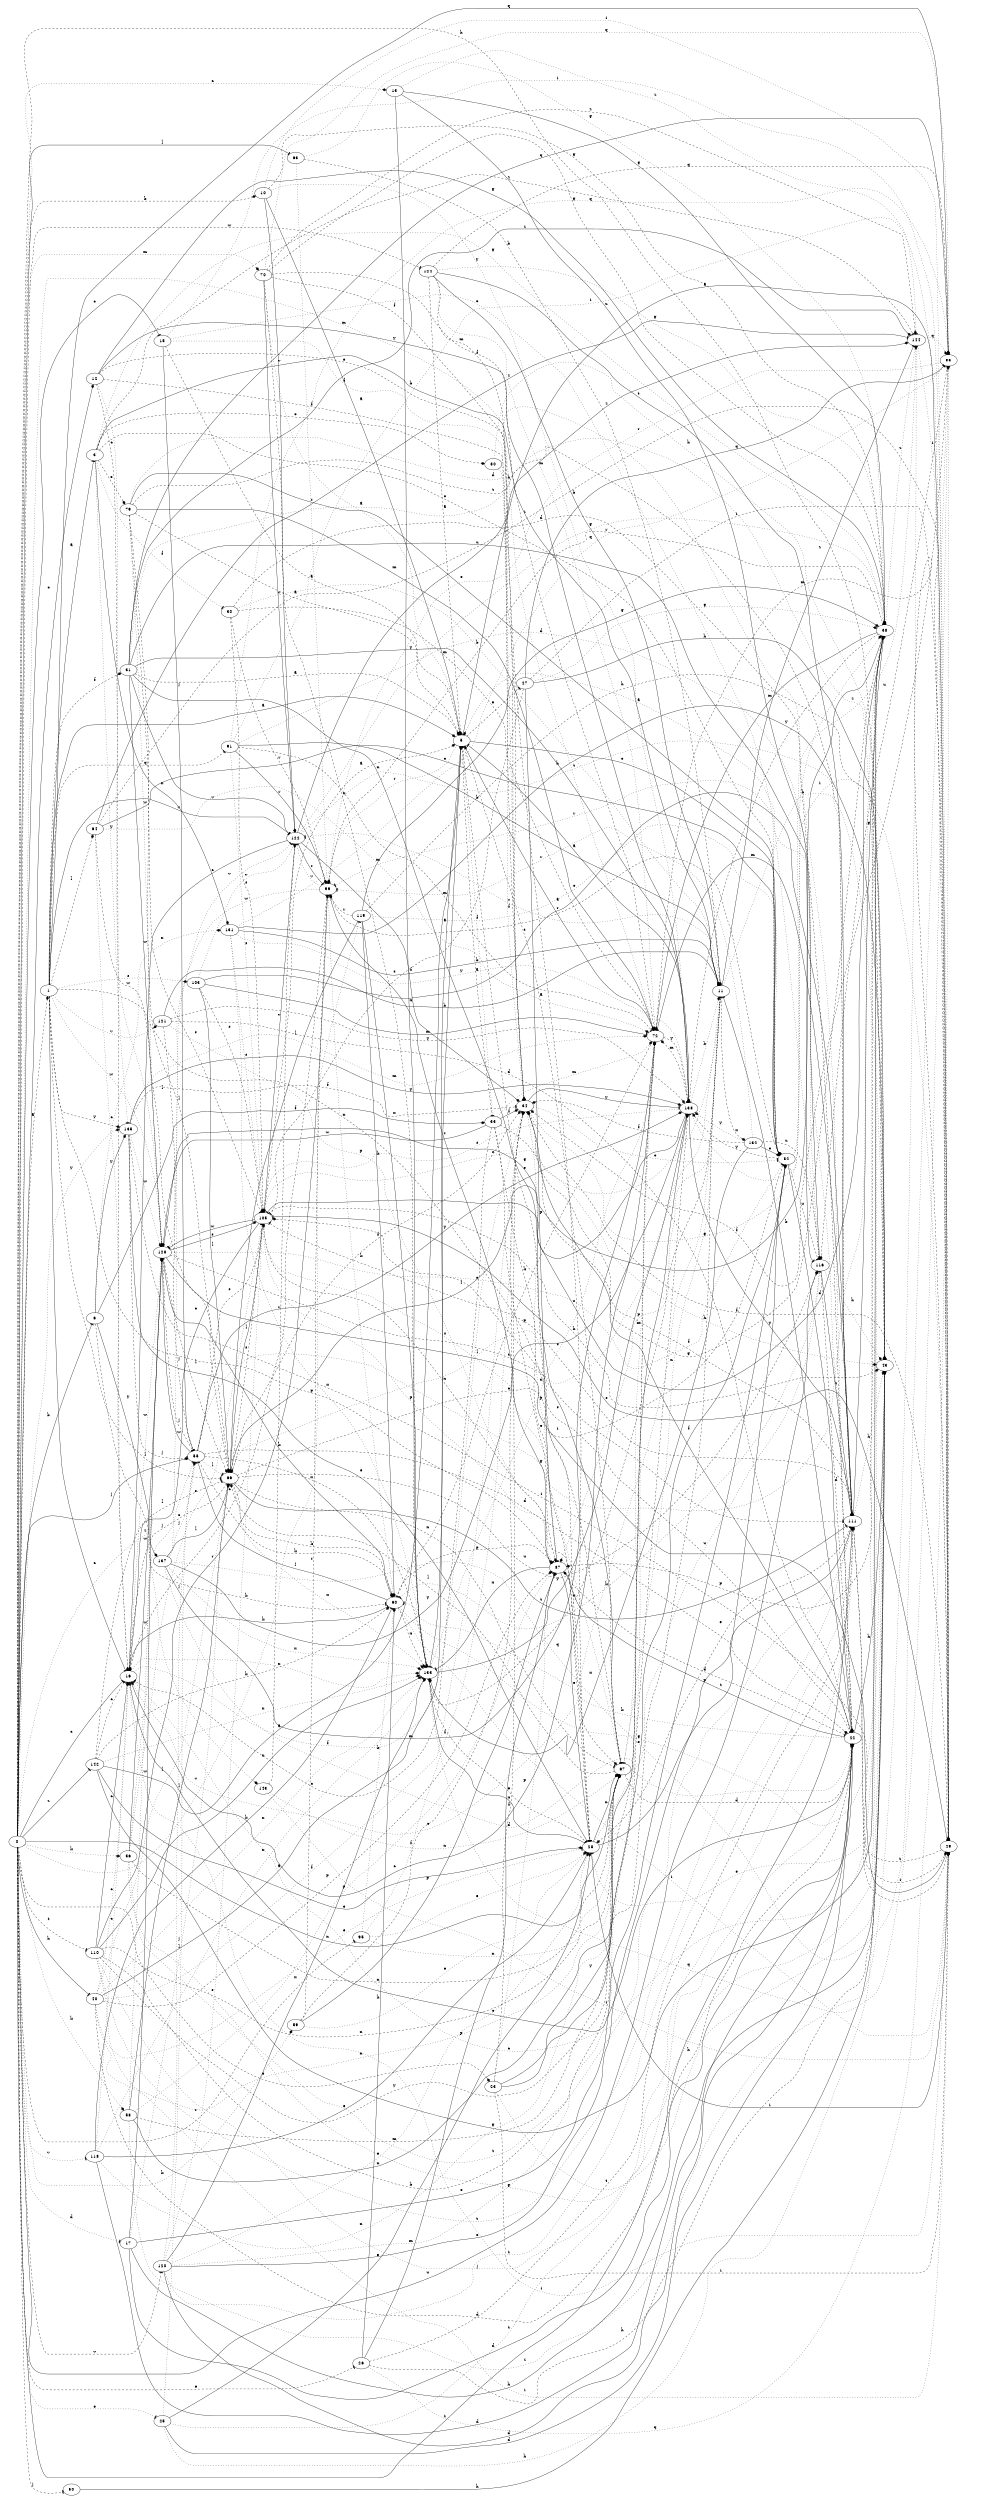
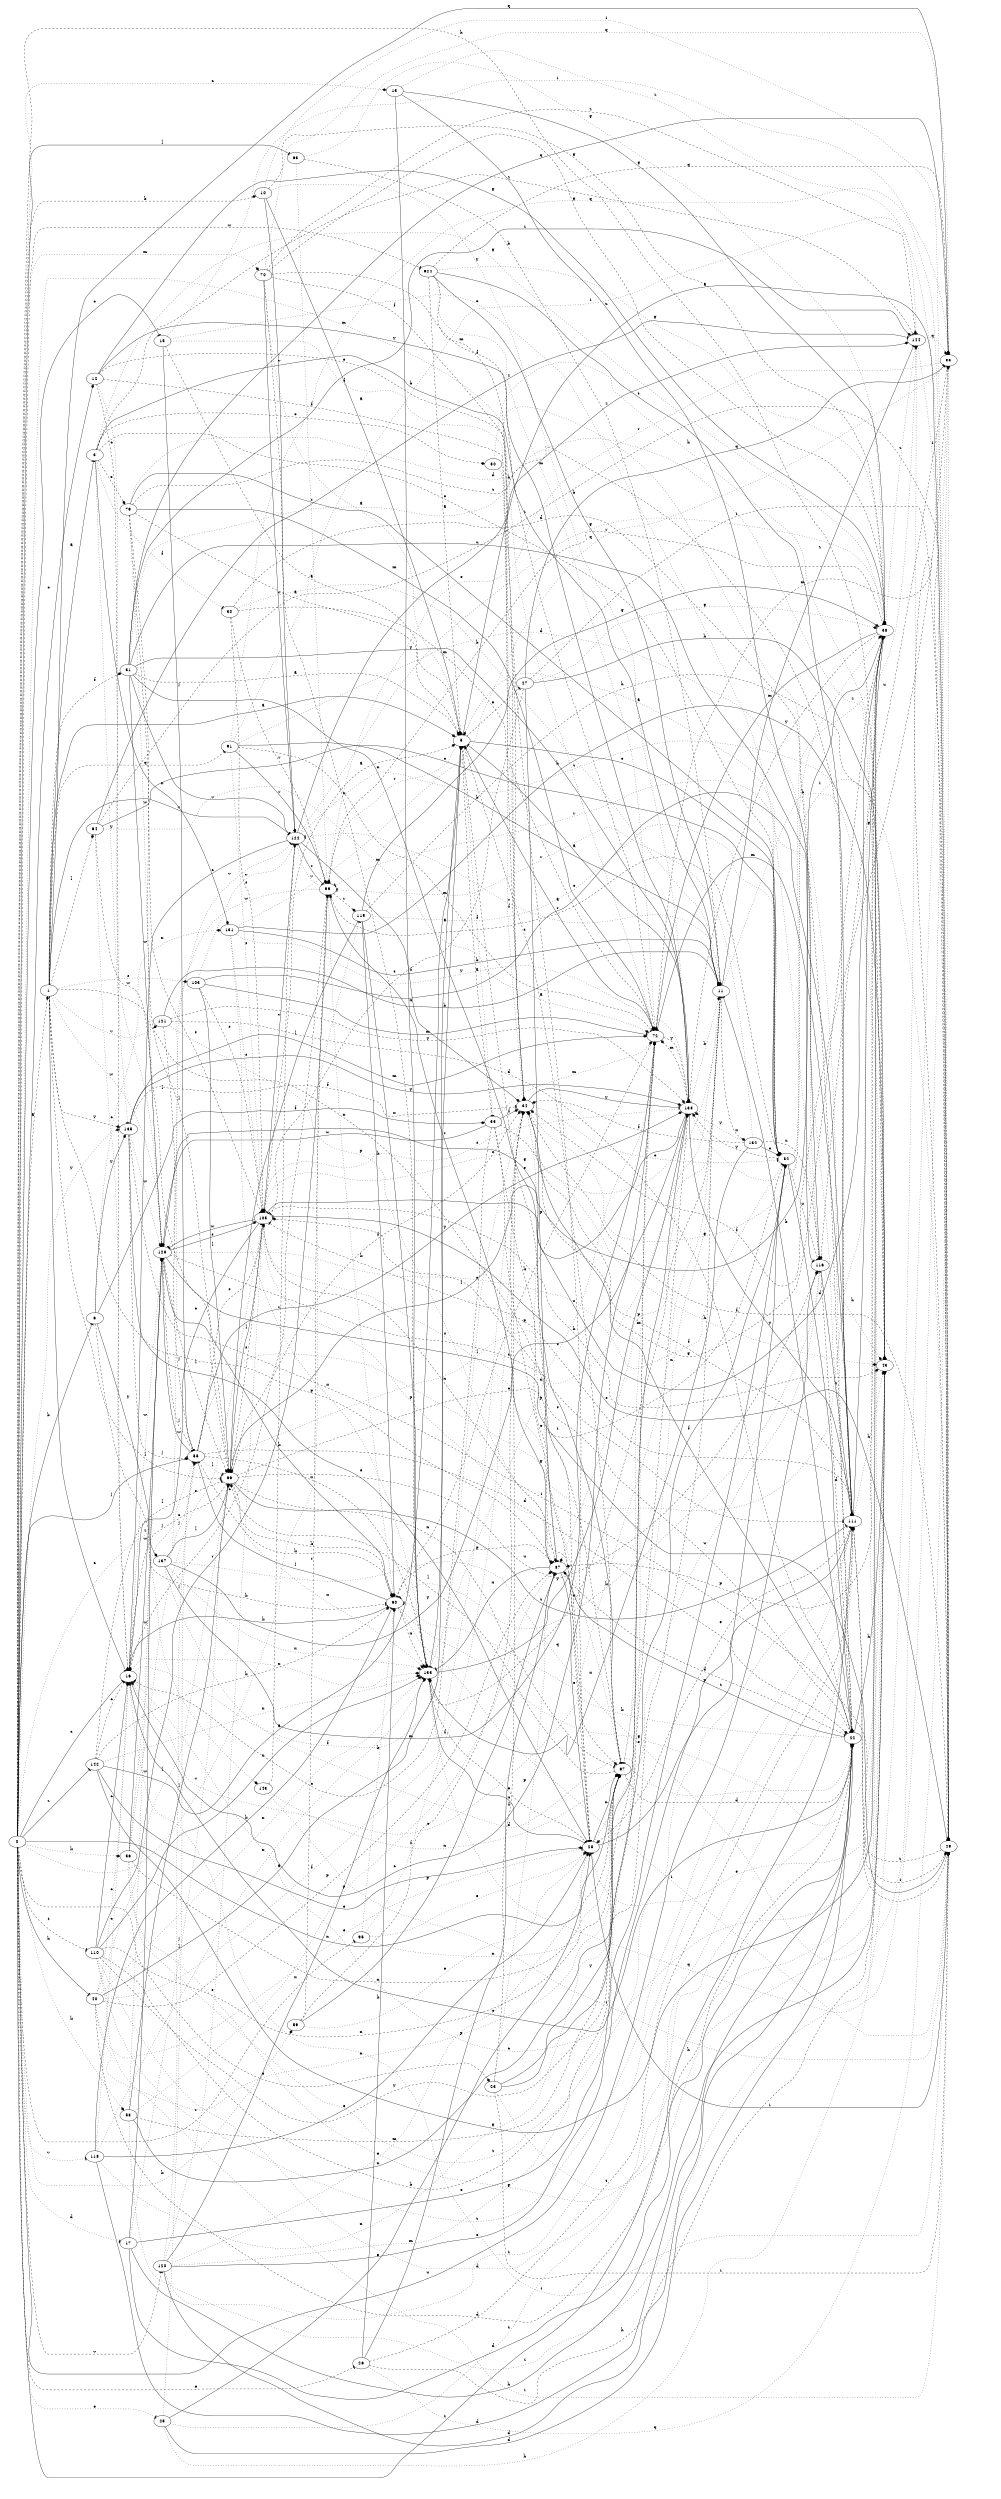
(428, 271) -> (428, 271)
(340, 910) -> (343, 901)
(369, 1071) -> (369, 1071)
(477, 2266) -> (477, 2266)
(72, 2490) -> none
